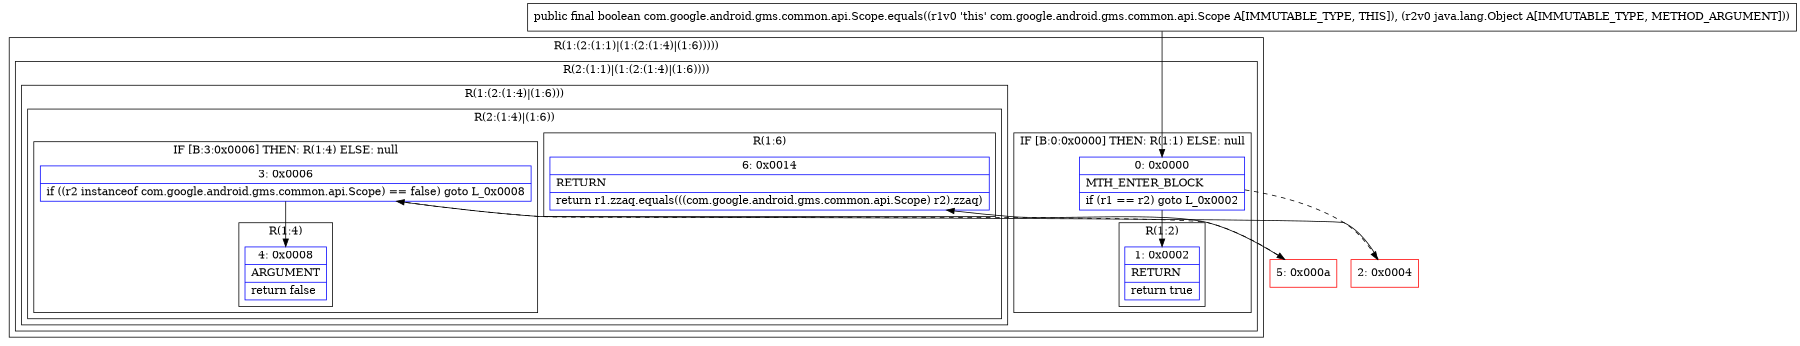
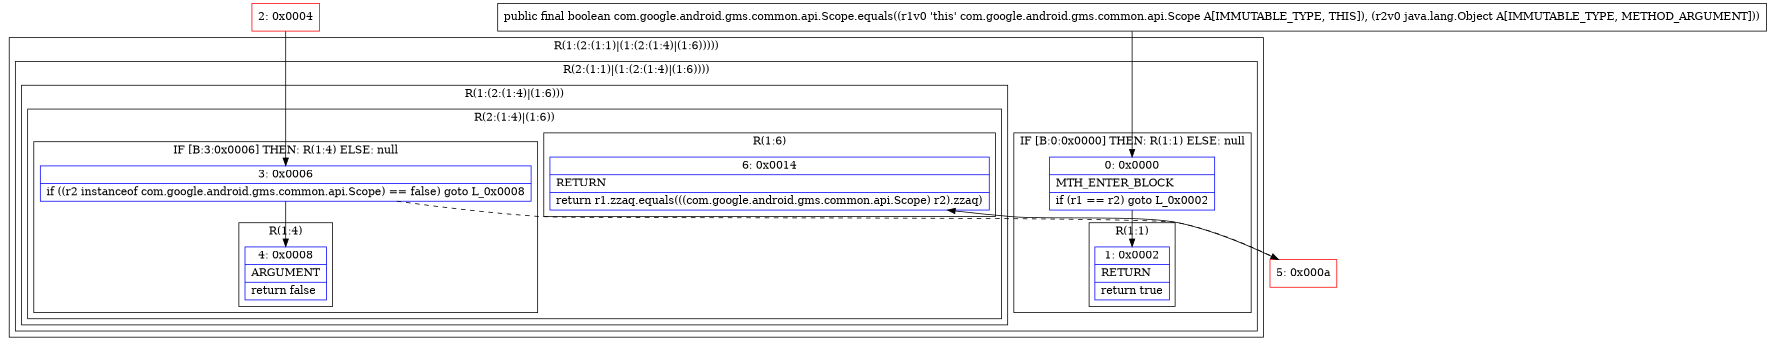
(1316, 209) -> none
(1162, 232) -> (1132, 232)
